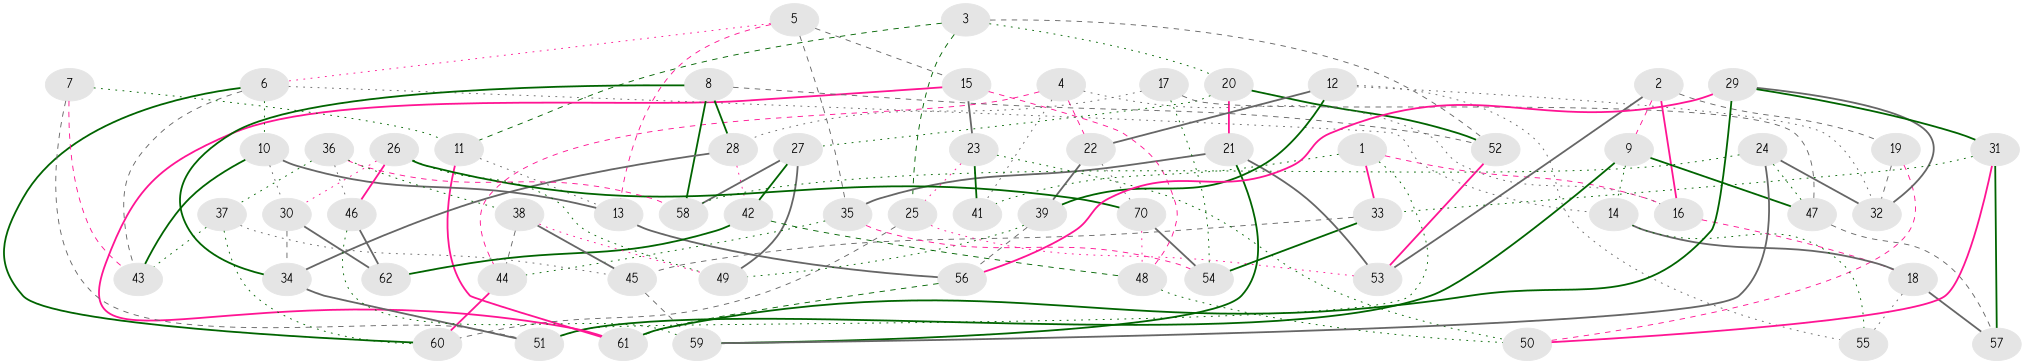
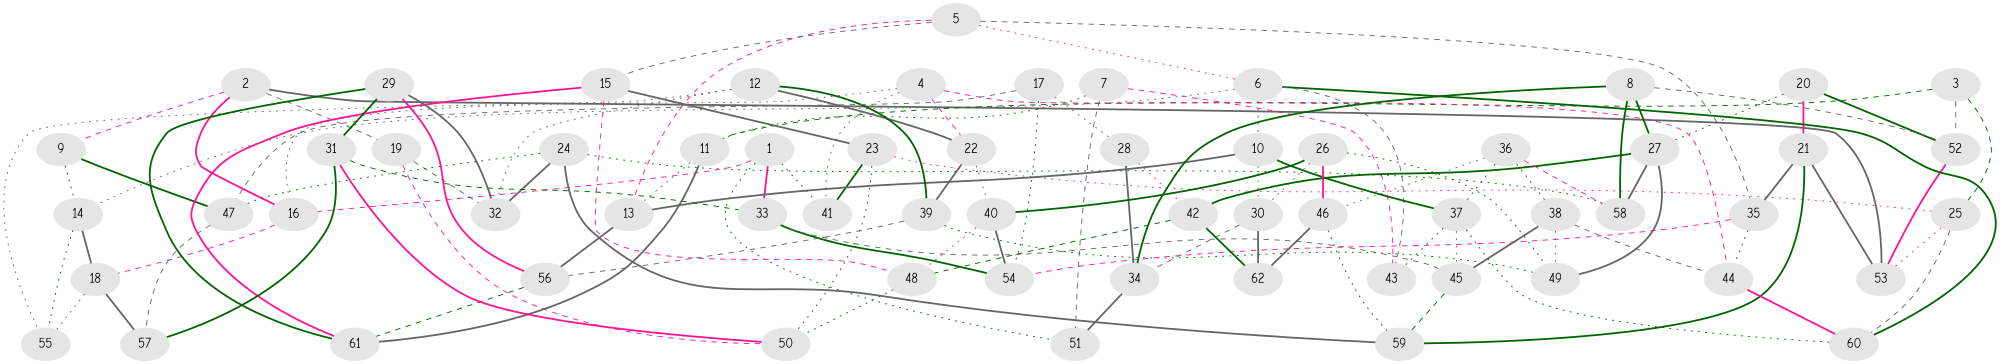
(1101, 43) -> none
(721, 117) -> (1642, 117)
(335, 185) -> (1291, 182)
(1688, 189) -> (494, 188)
(186, 203) -> (1351, 186)
(1141, 215) -> (991, 215)
(471, 296) -> (567, 300)
(662, 309) -> (1428, 312)
(1165, 324) -> none
